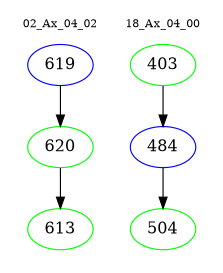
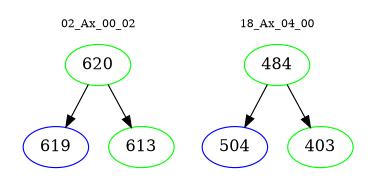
(60, 25) -> (99, 25)
(60, 100) -> (80, 101)
(163, 100) -> (296, 101)
(163, 147) -> (277, 65)
(163, 229) -> (235, 147)
